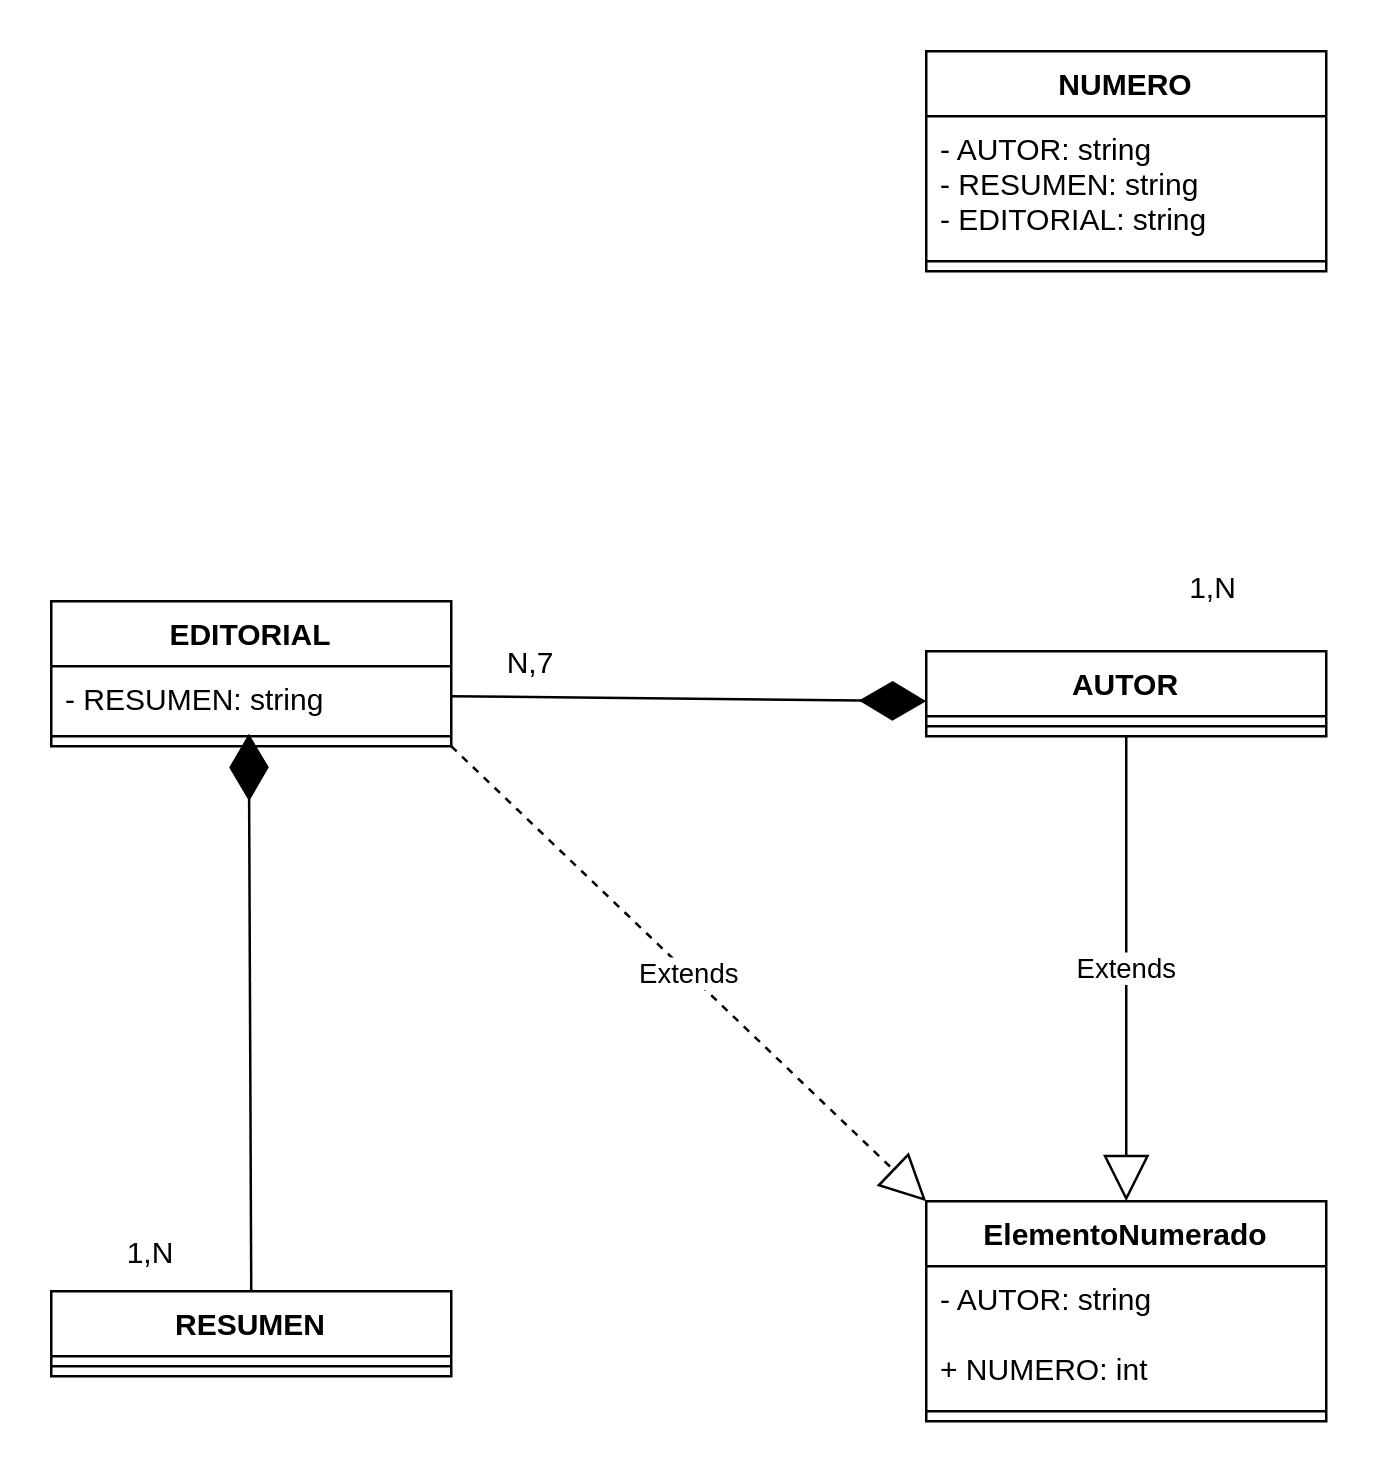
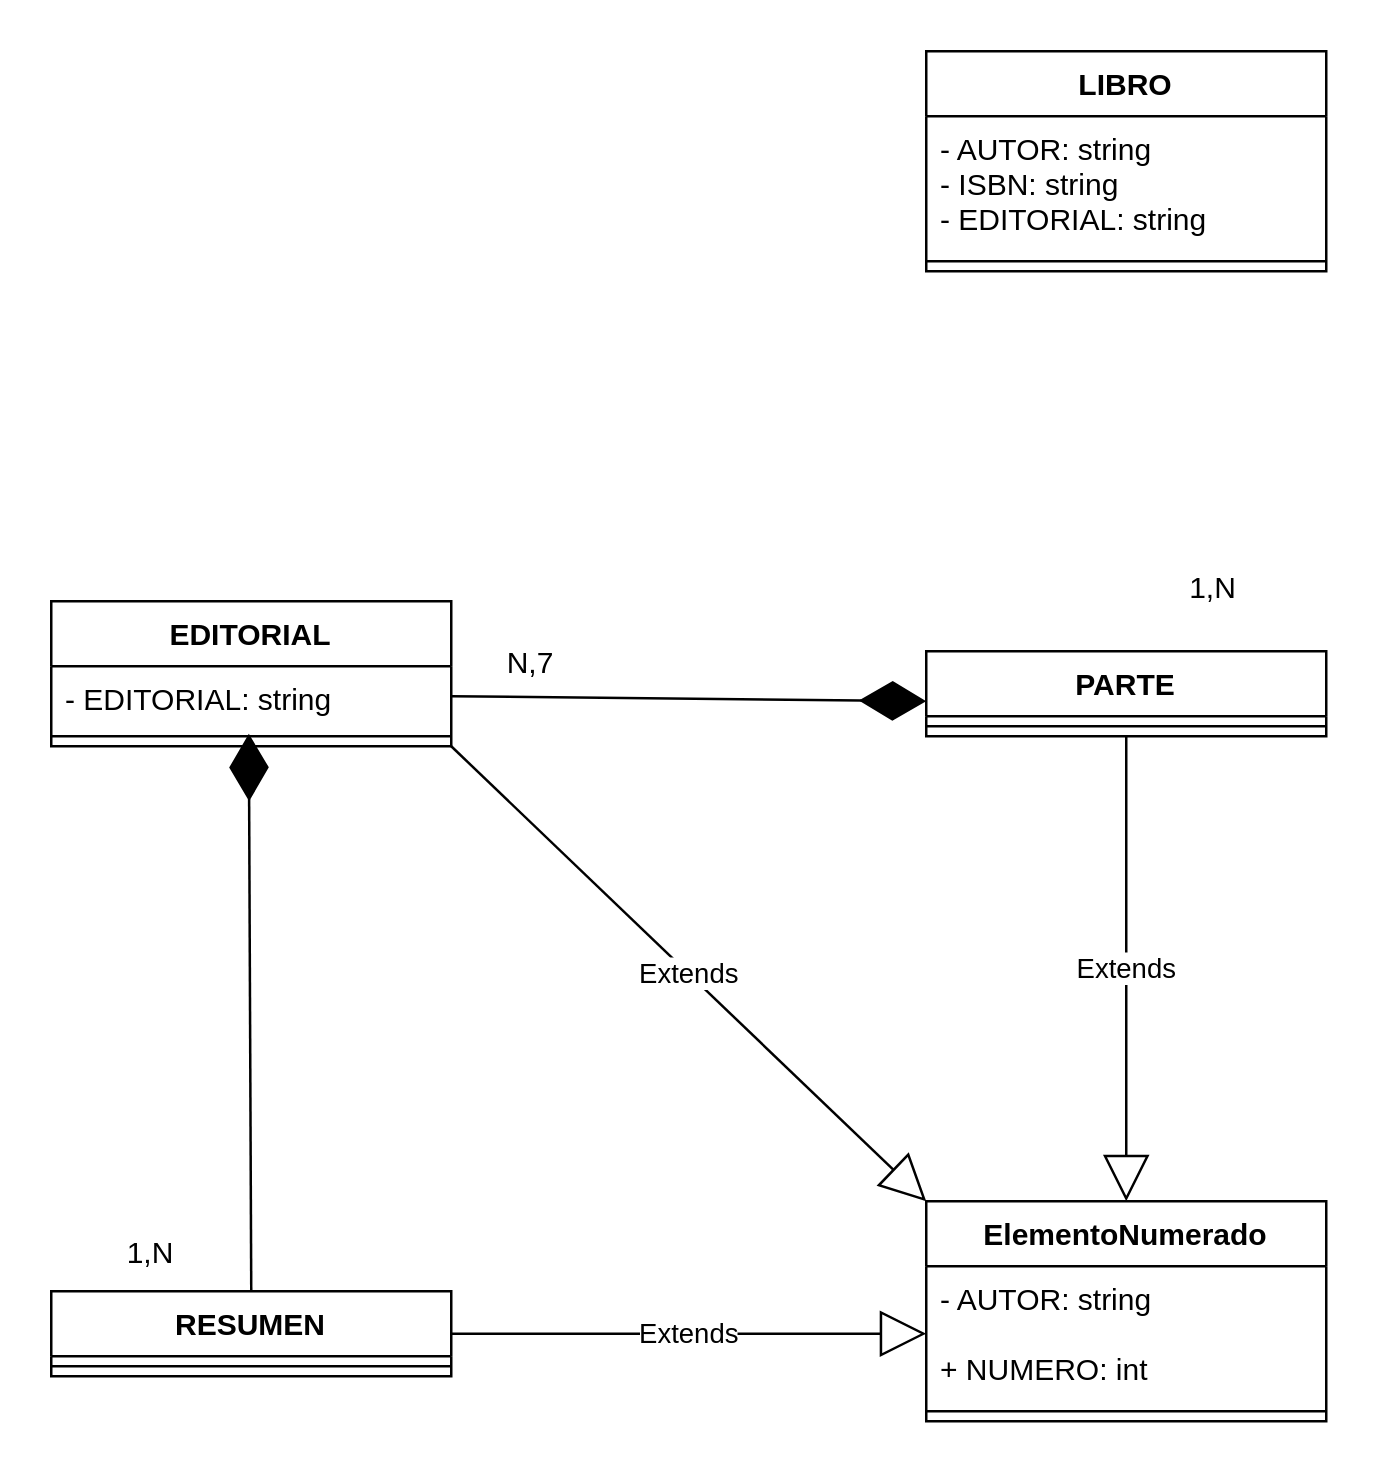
(1125, 85) -> (1125, 85)
(1050, 150) -> (1050, 150)
(1125, 685) -> (1125, 685)
(192, 700) -> (209, 700)
(561, 851) -> (561, 851)
none -> (666, 1334)
